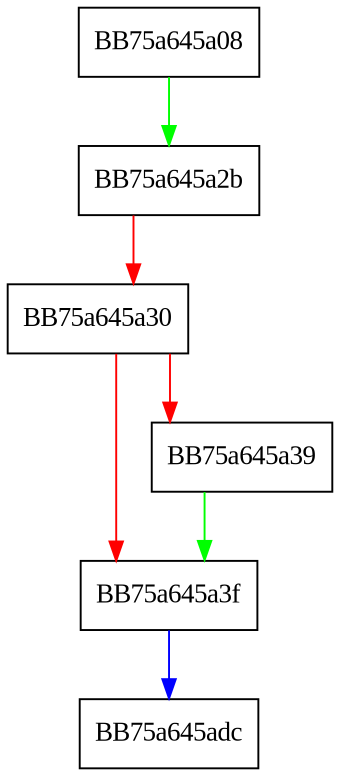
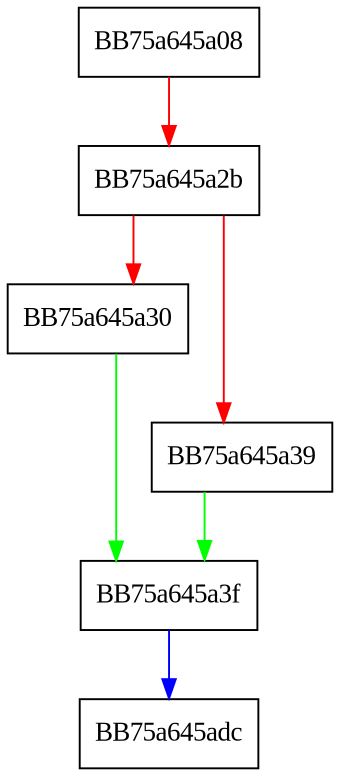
(169, 102) -> (169, 102)
(170, 378) -> (224, 309)
(116, 448) -> (116, 448)
